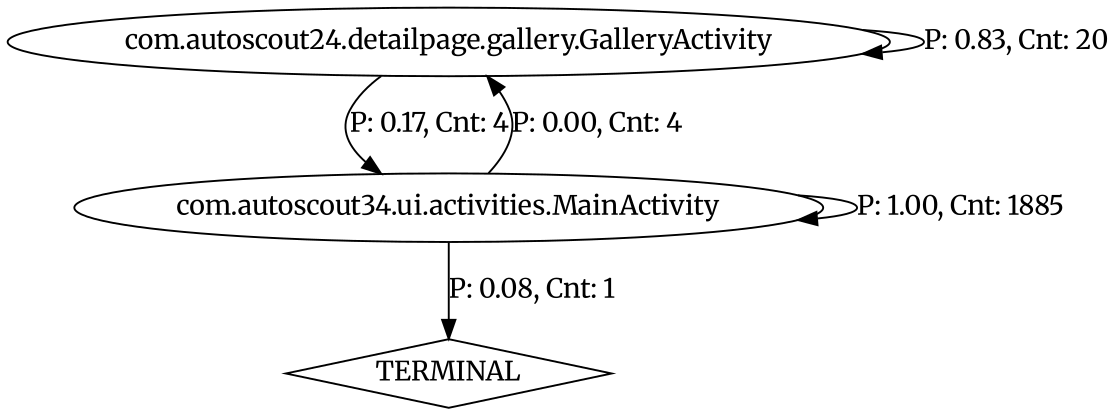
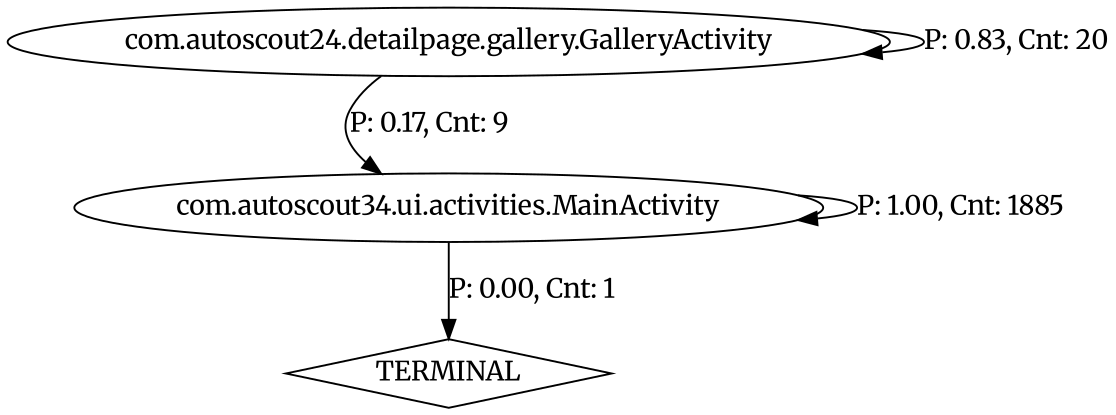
(430, 125) -> (430, 125)
(511, 134) -> none
(533, 291) -> (533, 291)
